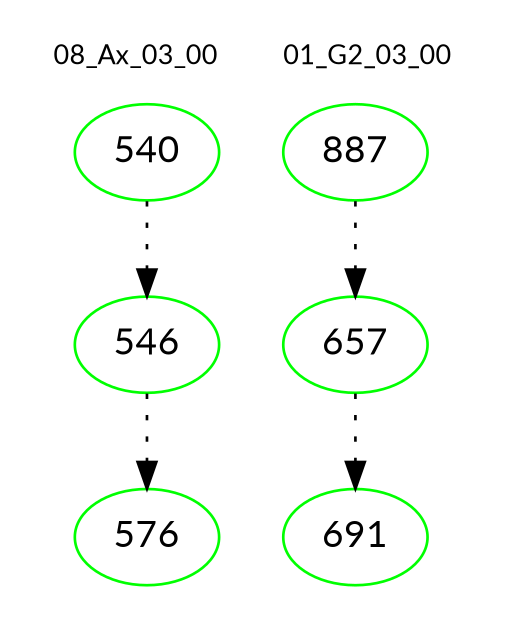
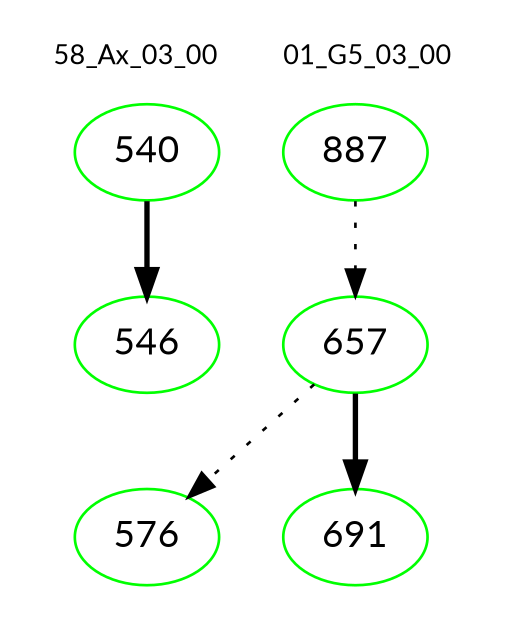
(136, 57) -> (136, 57)
(369, 57) -> (369, 57)
(147, 235) -> (147, 235)
(147, 428) -> (280, 415)
(355, 428) -> (355, 428)
